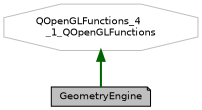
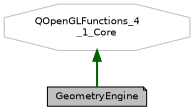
(101, 27) -> (97, 27)
